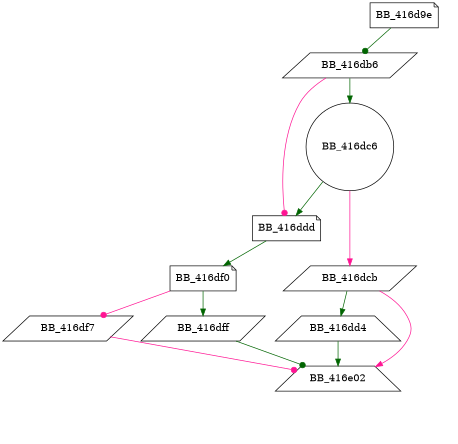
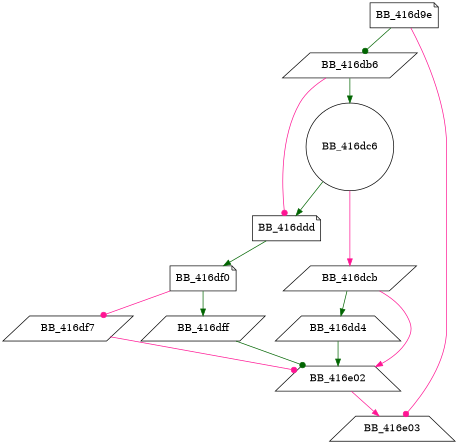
none -> (392, 429)
